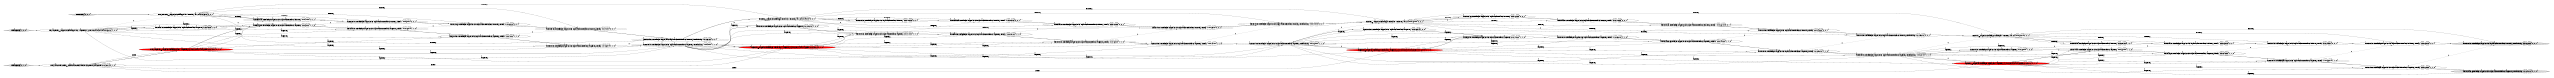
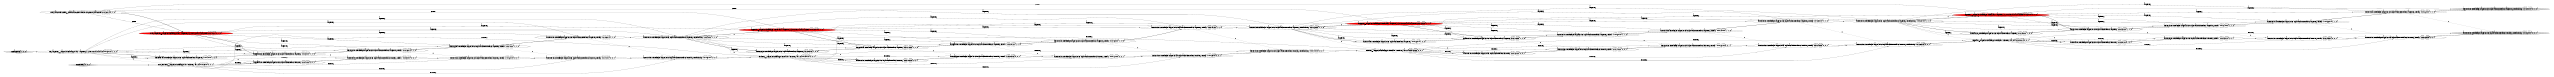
(19, 65) -> none
